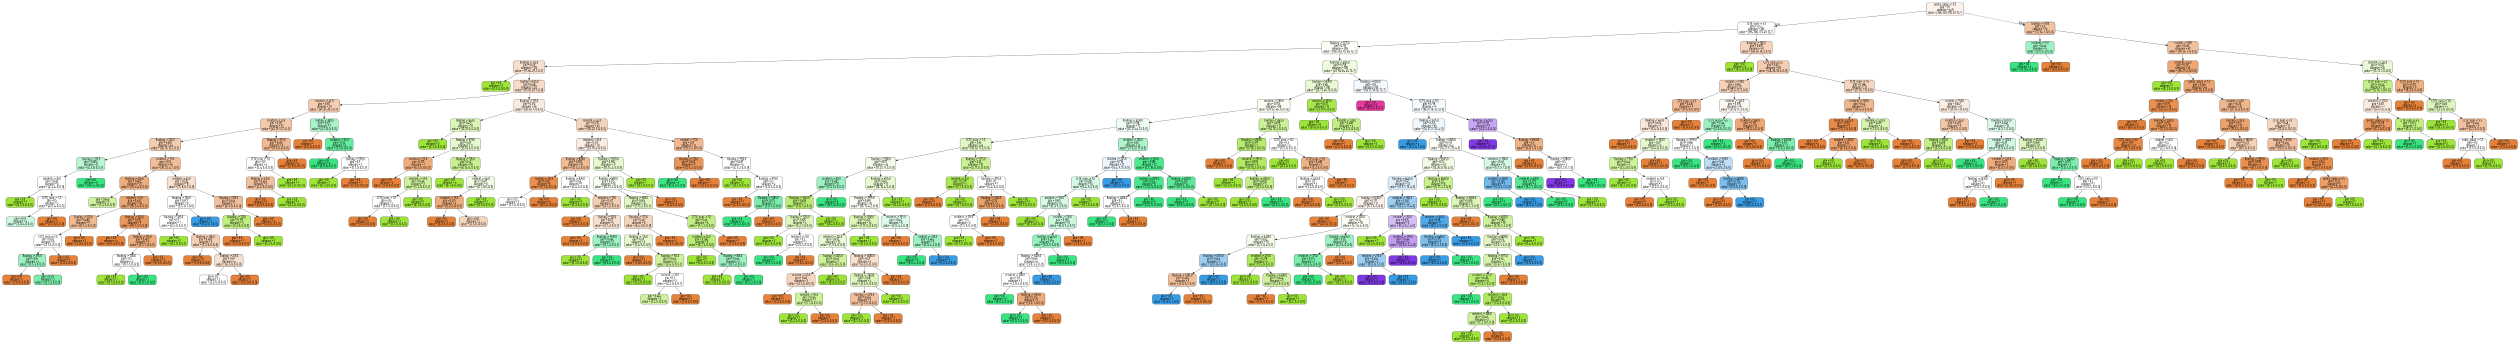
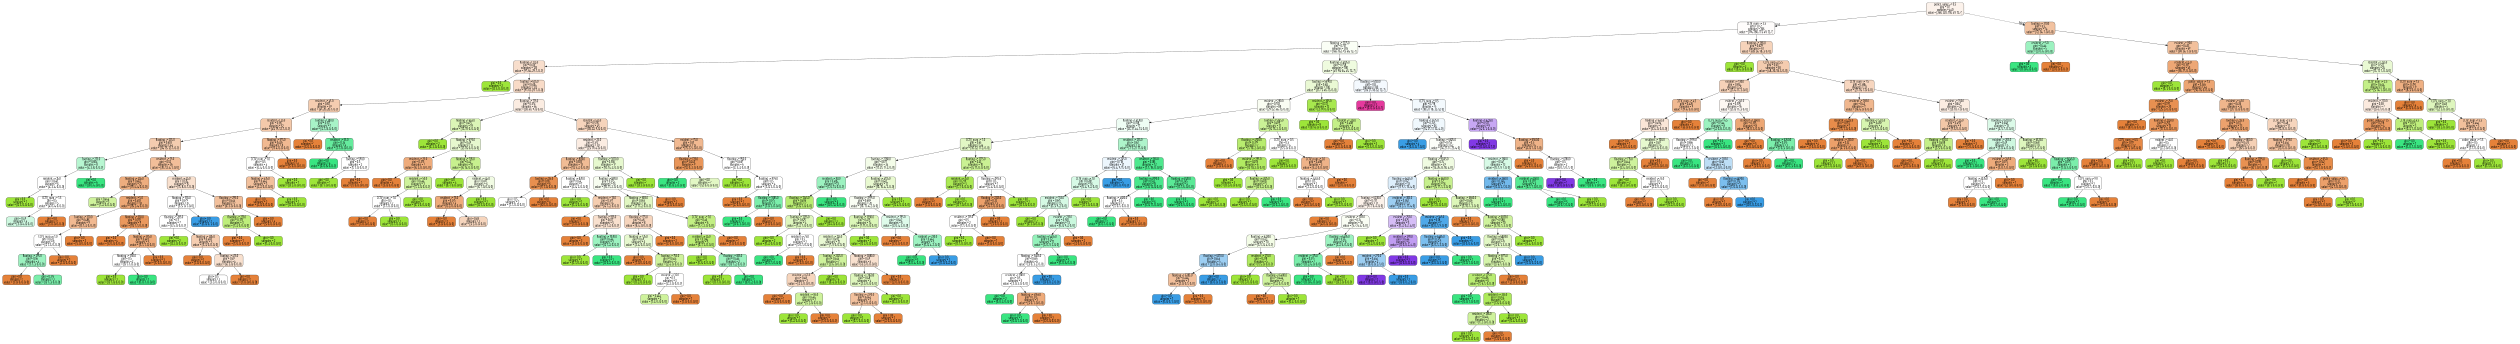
(705, 183) -> (705, 183)
(1529, 202) -> none
